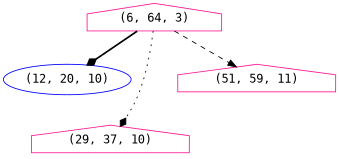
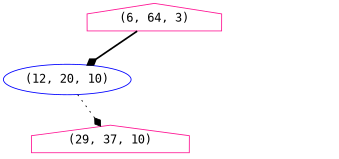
(144, 76) -> (86, 106)
(257, 80) -> none
